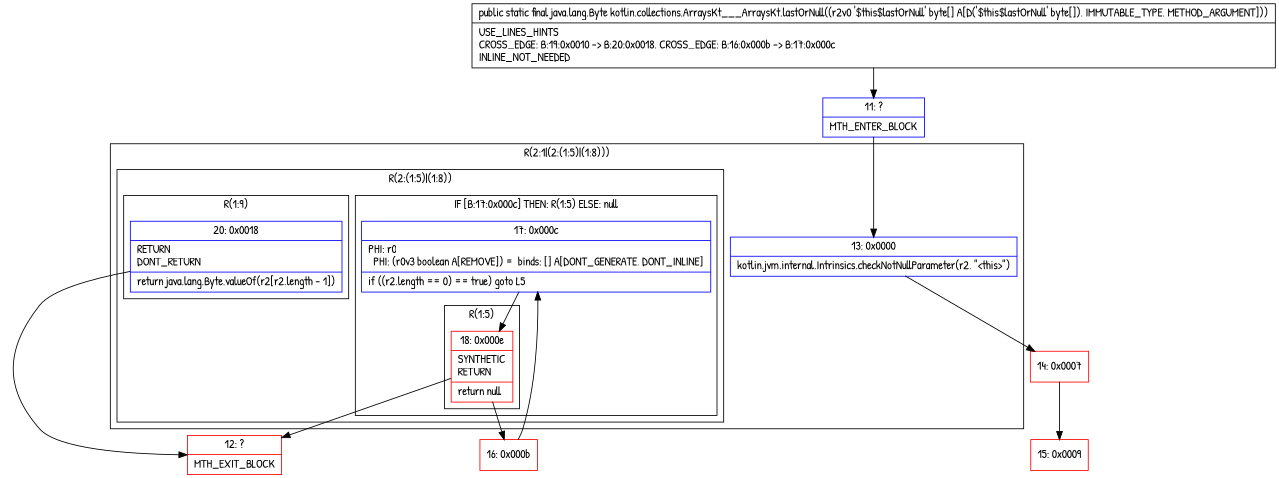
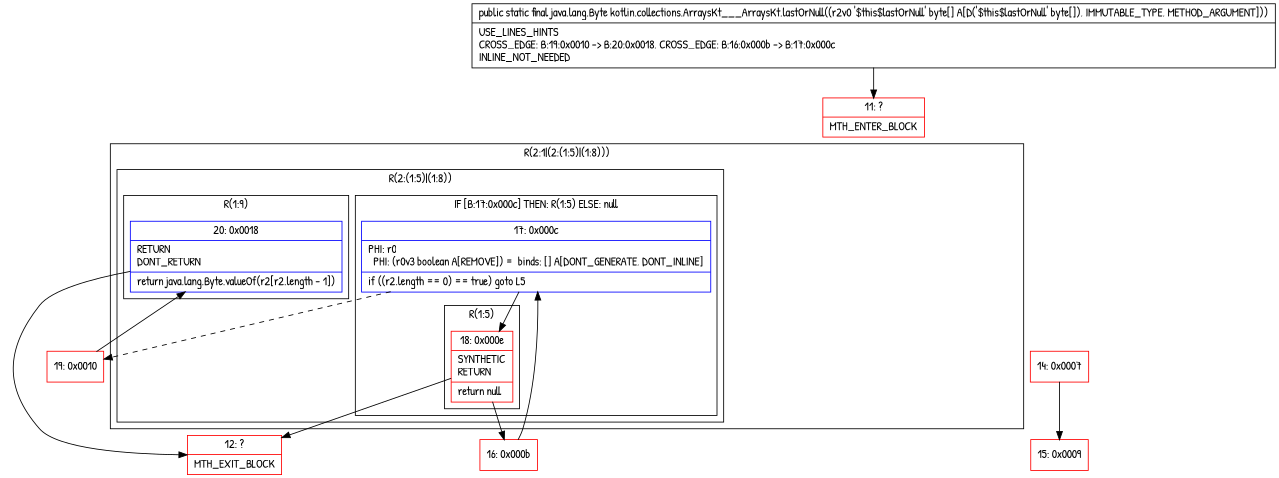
(874, 118) -> (874, 118)
(874, 257) -> none
none -> (75, 367)
